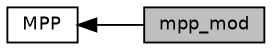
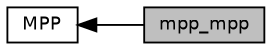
(204, 25) -> (204, 25)
